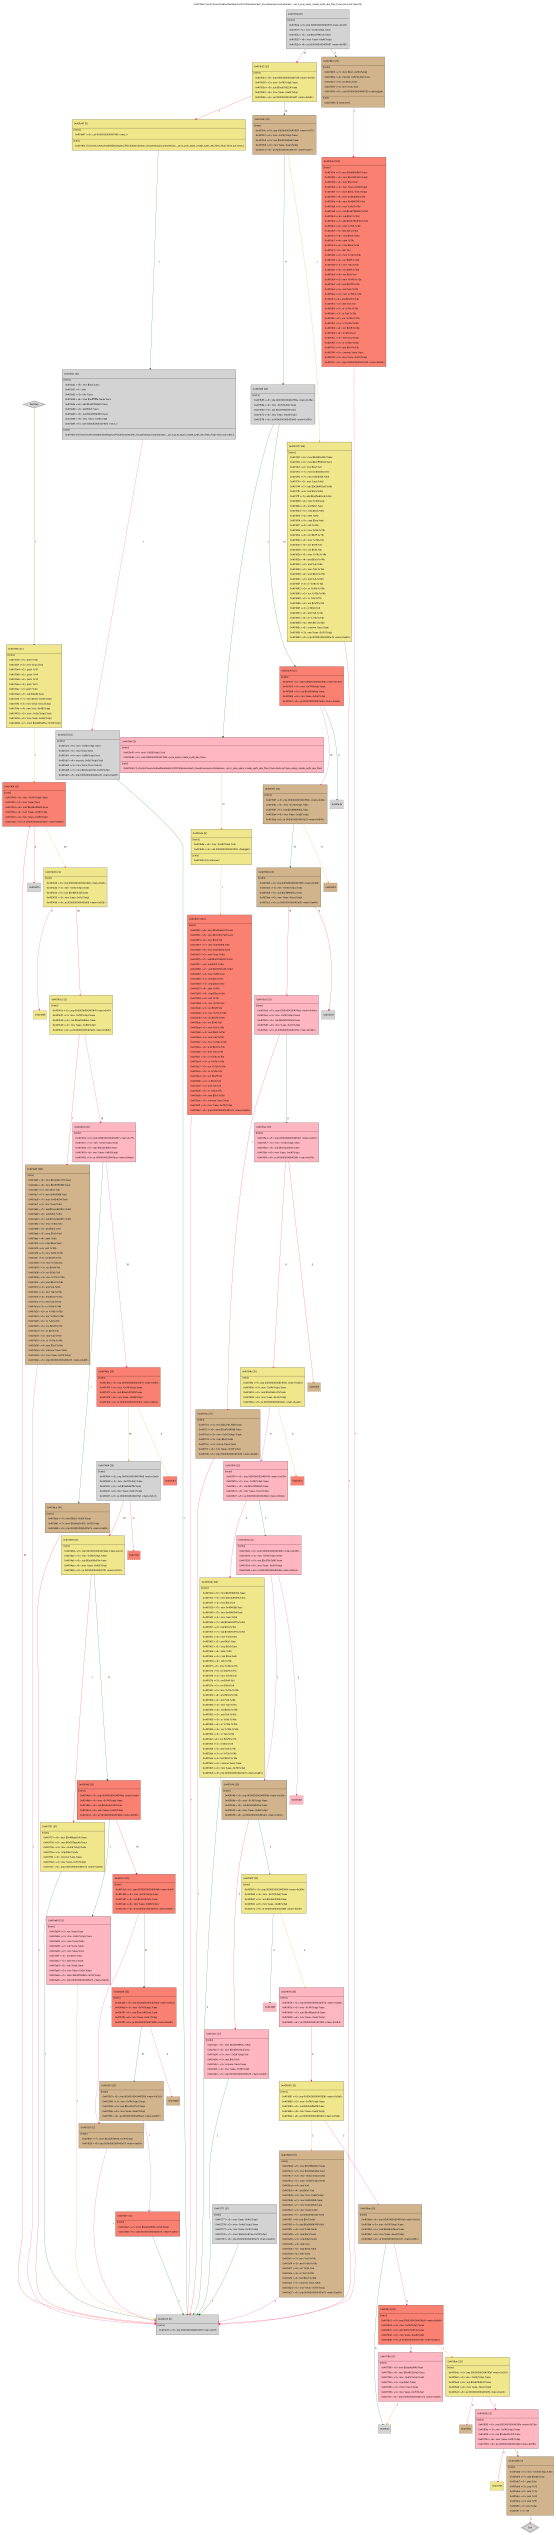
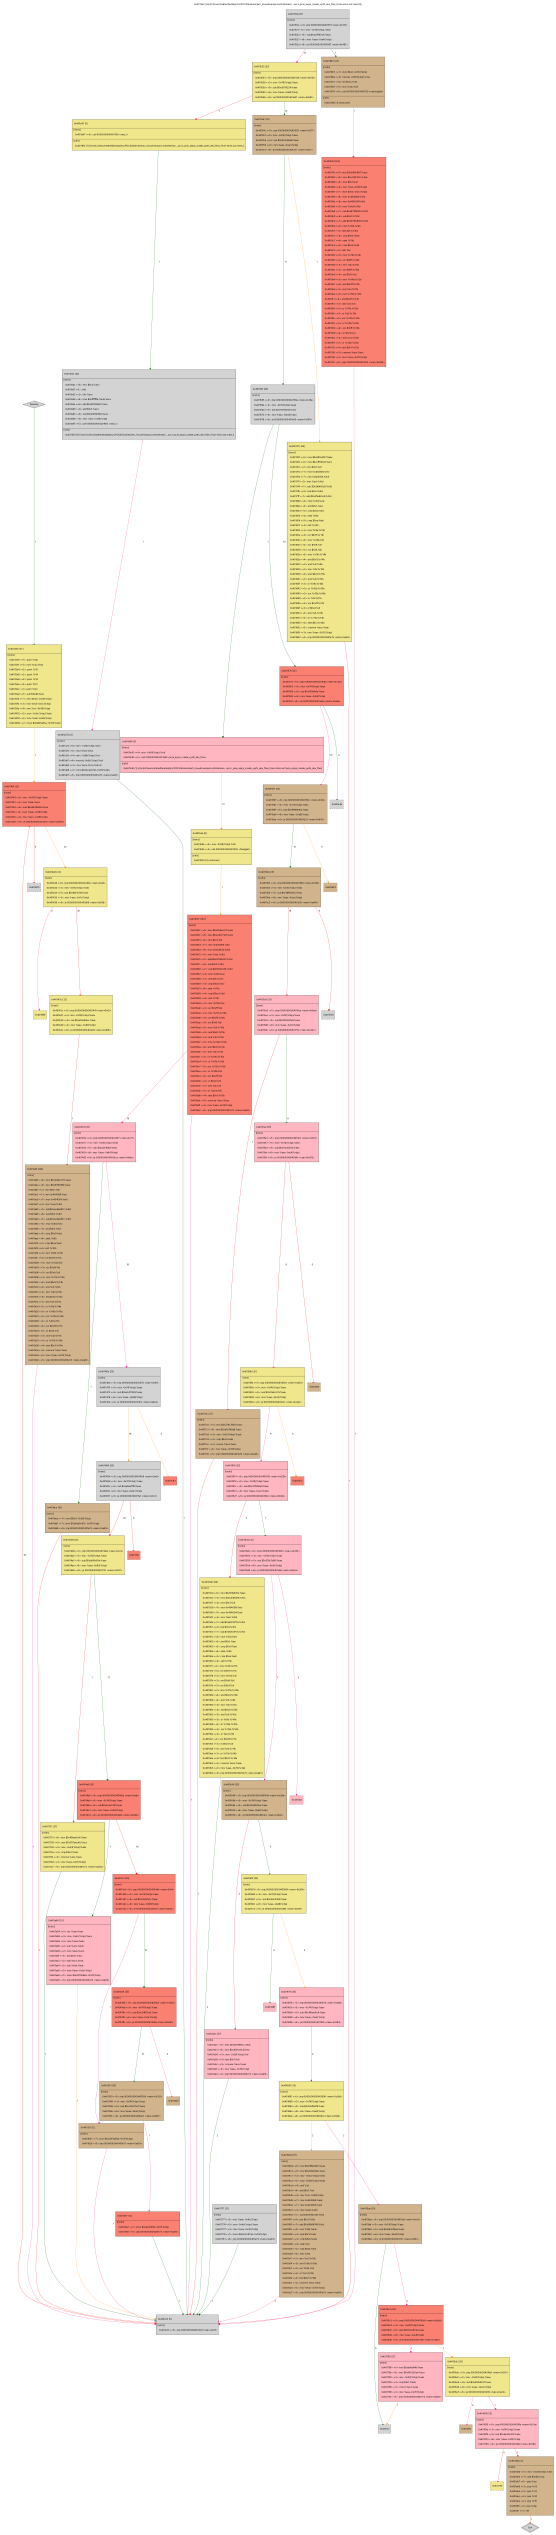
(93, 1078) -> (155, 1086)
(129, 1387) -> (129, 1387)
